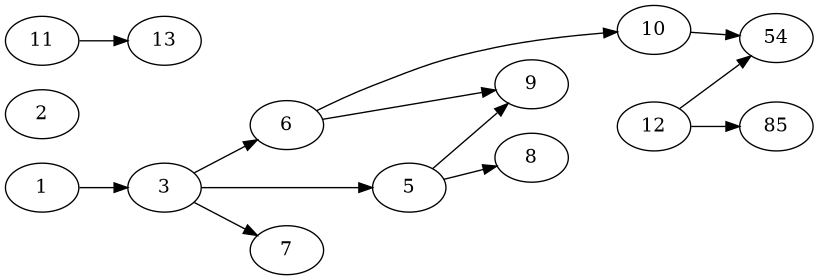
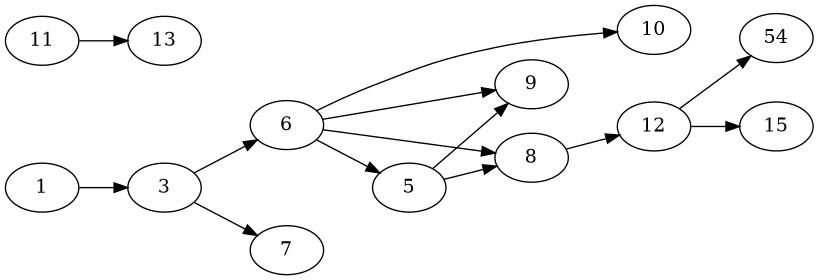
(708, 34) -> none
(42, 114) -> none
(776, 126) -> (776, 126)
none -> (402, 140)
none -> (586, 144)
(280, 188) -> (342, 153)
